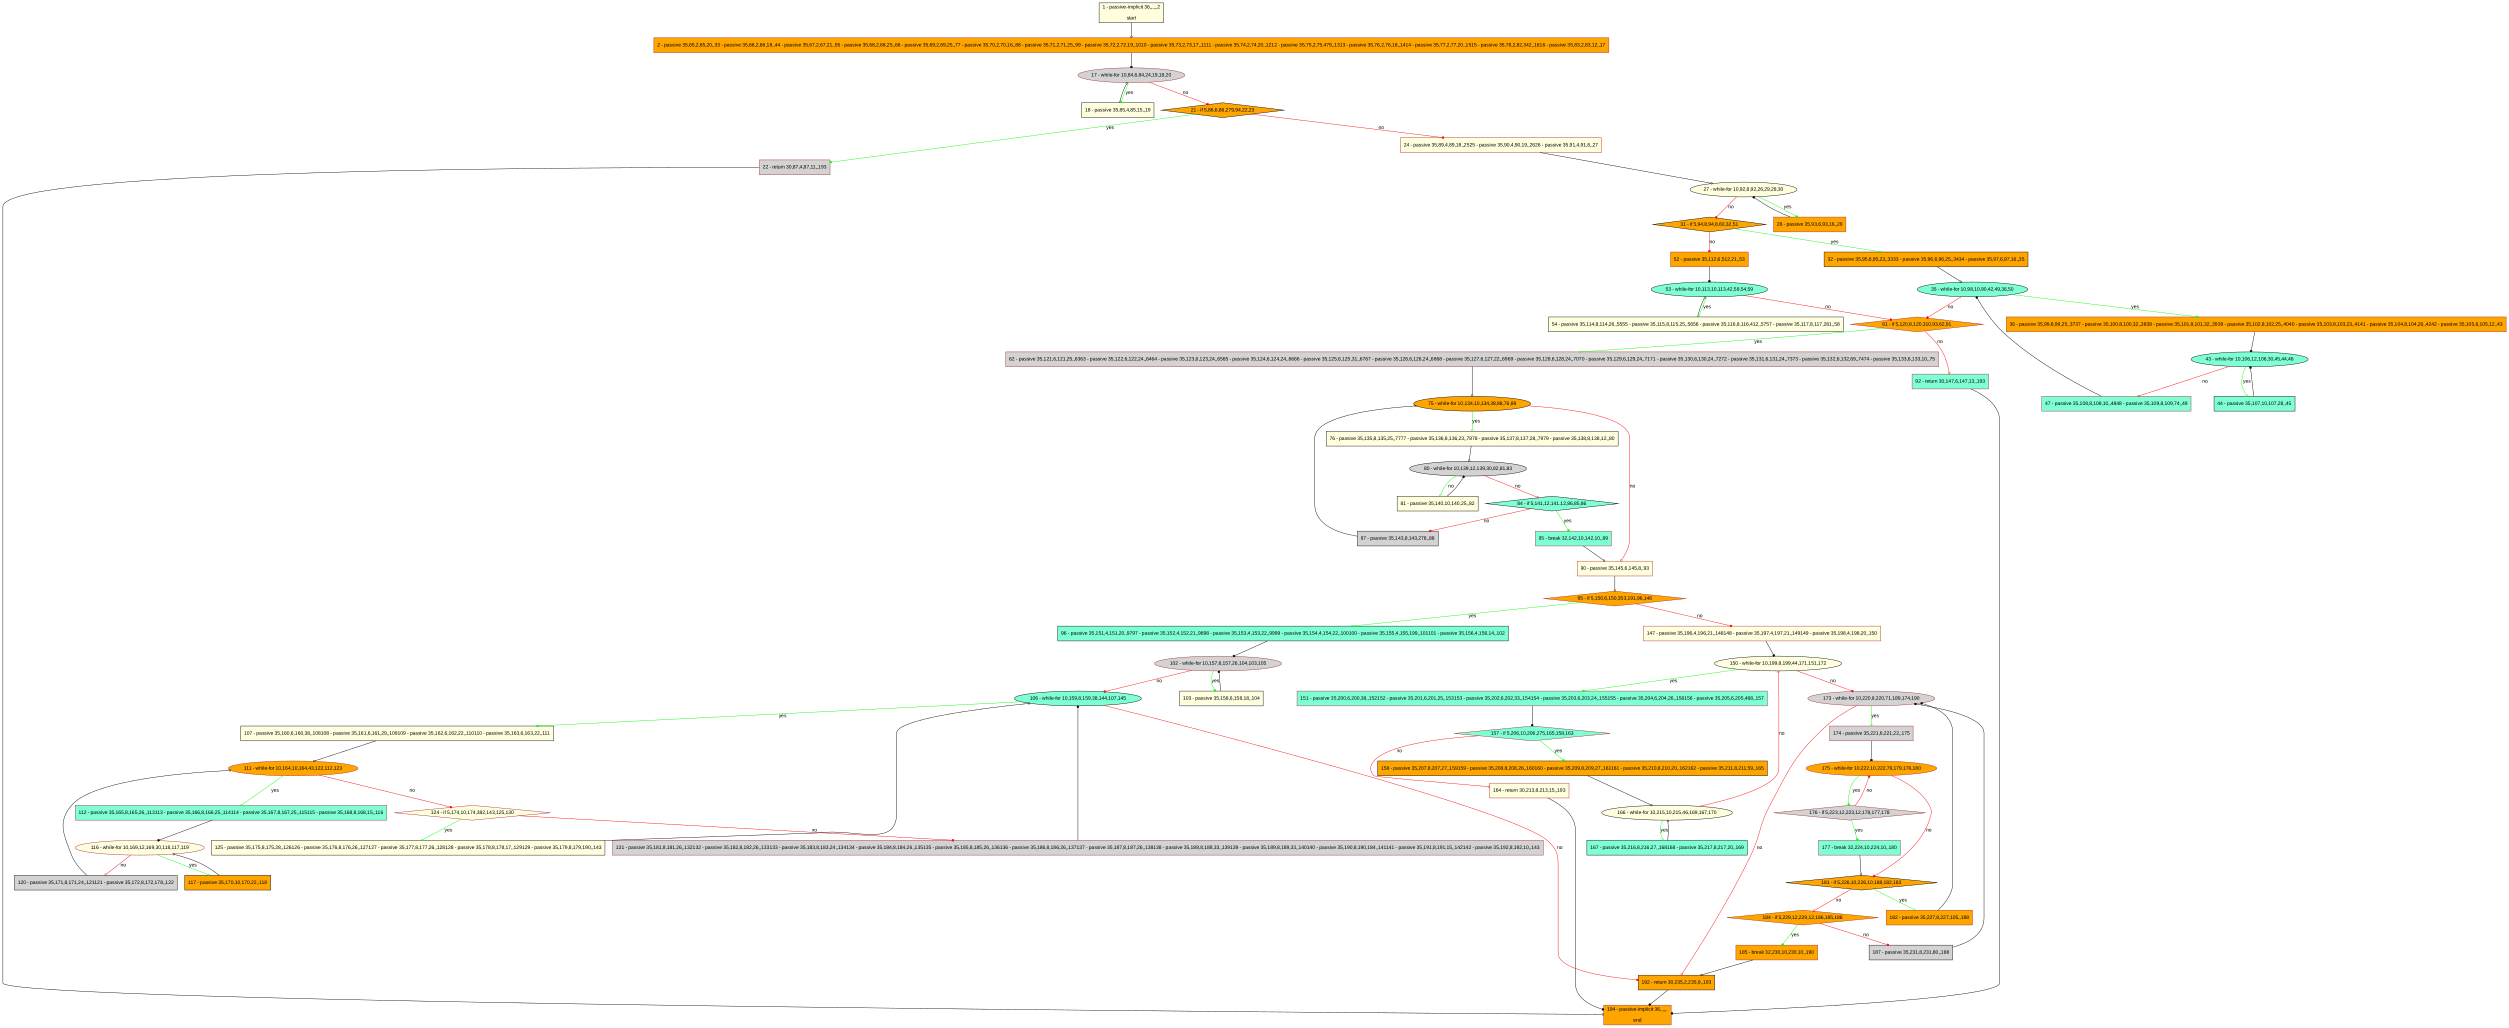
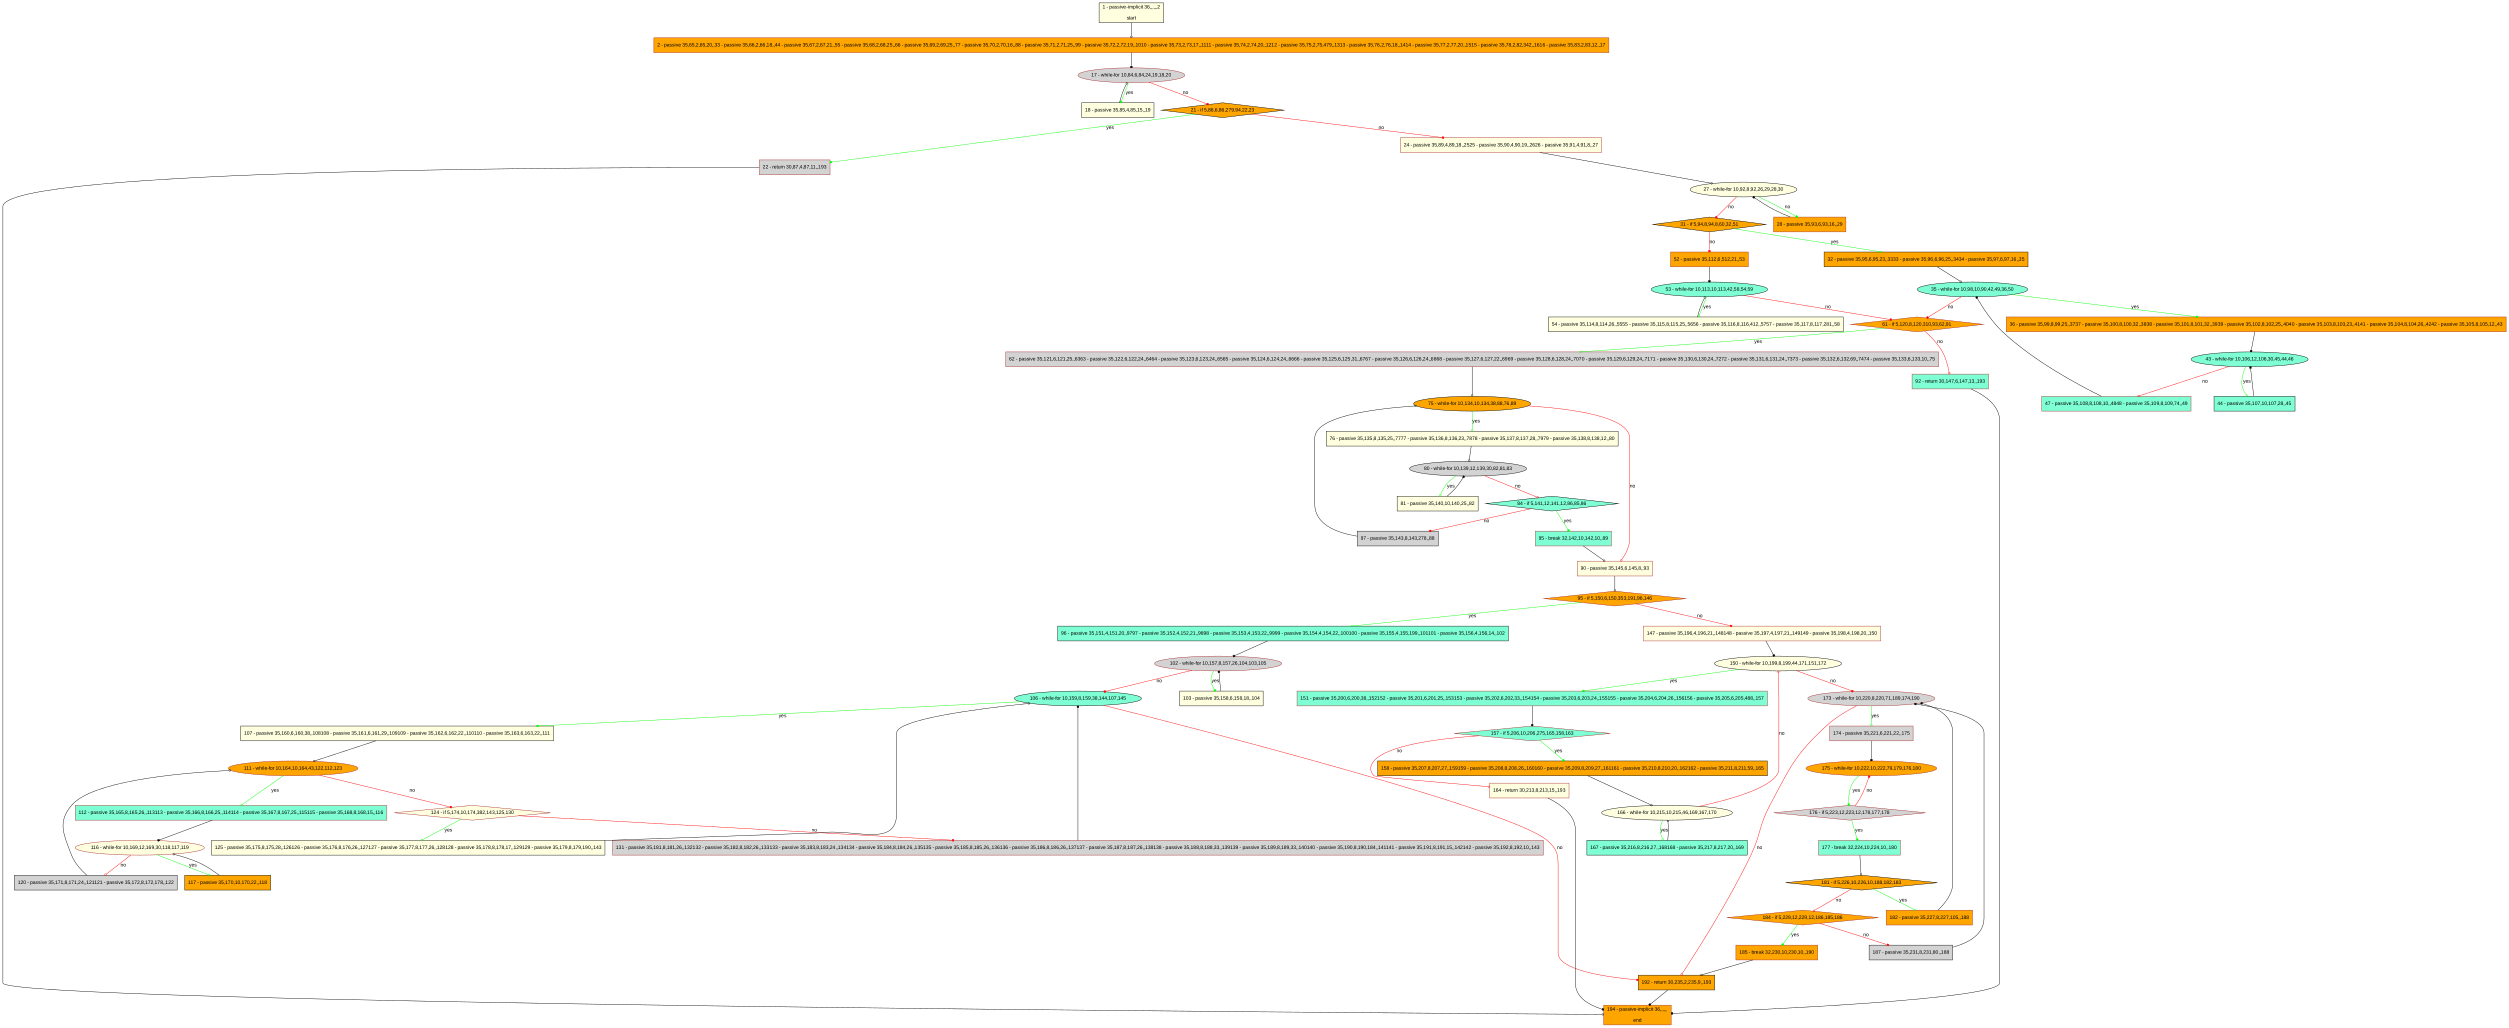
(1788, 207) -> (1788, 207)
(1451, 486) -> (1451, 486)
(1927, 827) -> none
